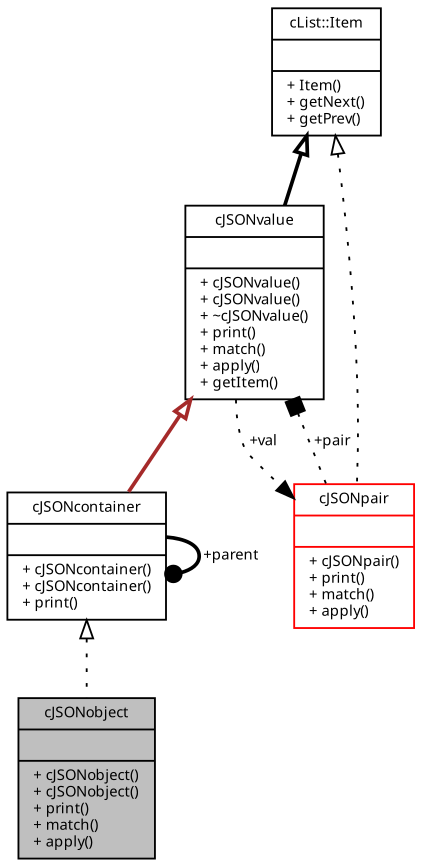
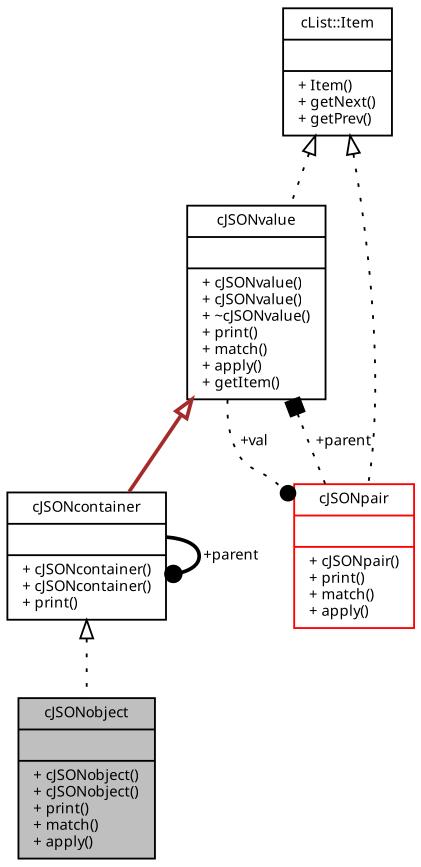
(293, 179) -> (300, 180)
(330, 442) -> (342, 442)
(245, 450) -> (239, 454)
